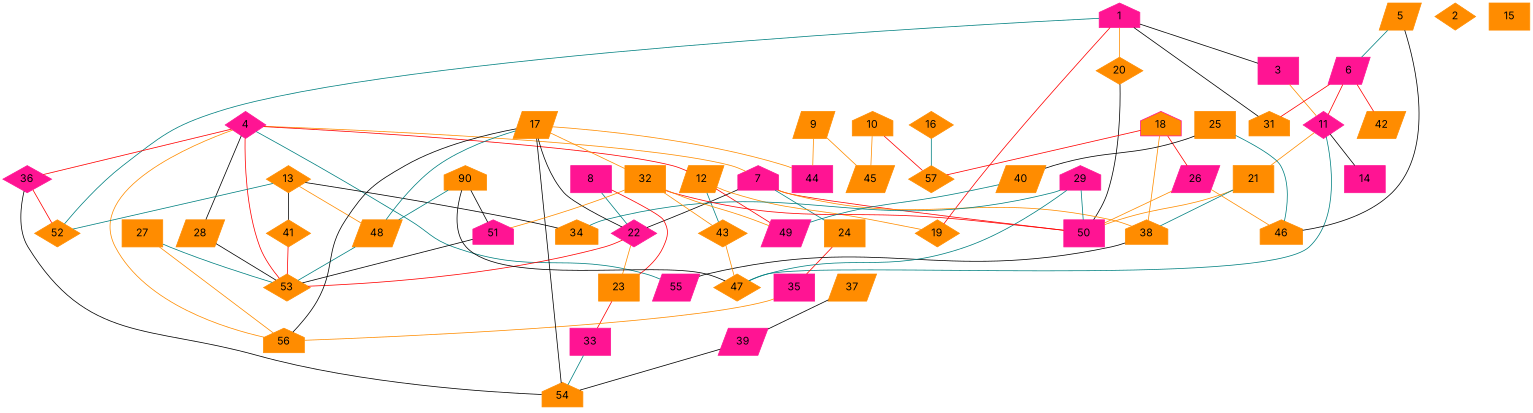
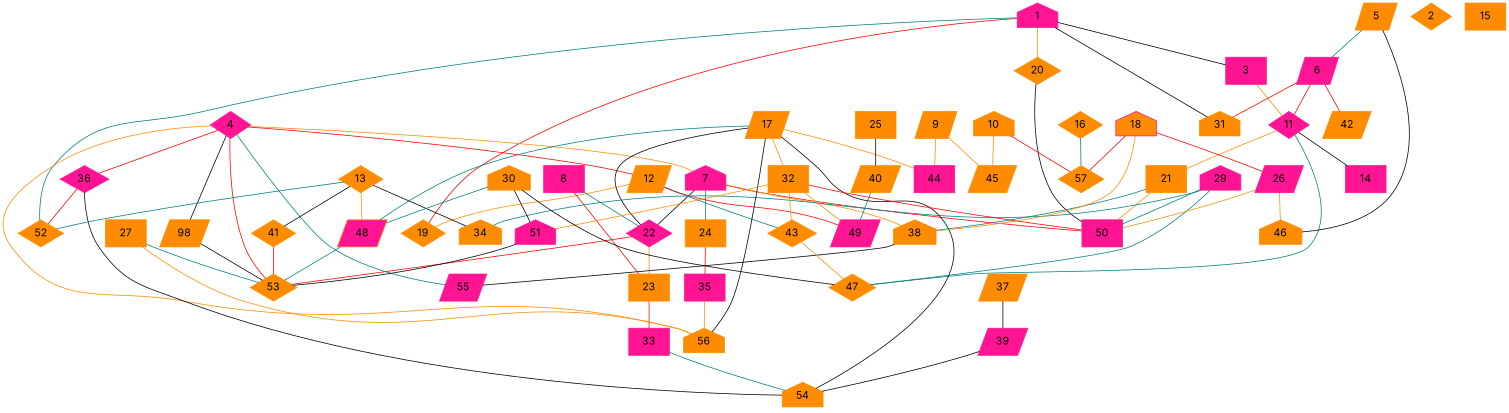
(1281, 167) -> none
(465, 179) -> (509, 179)
(200, 233) -> (185, 233)
(377, 233) -> (362, 233)
